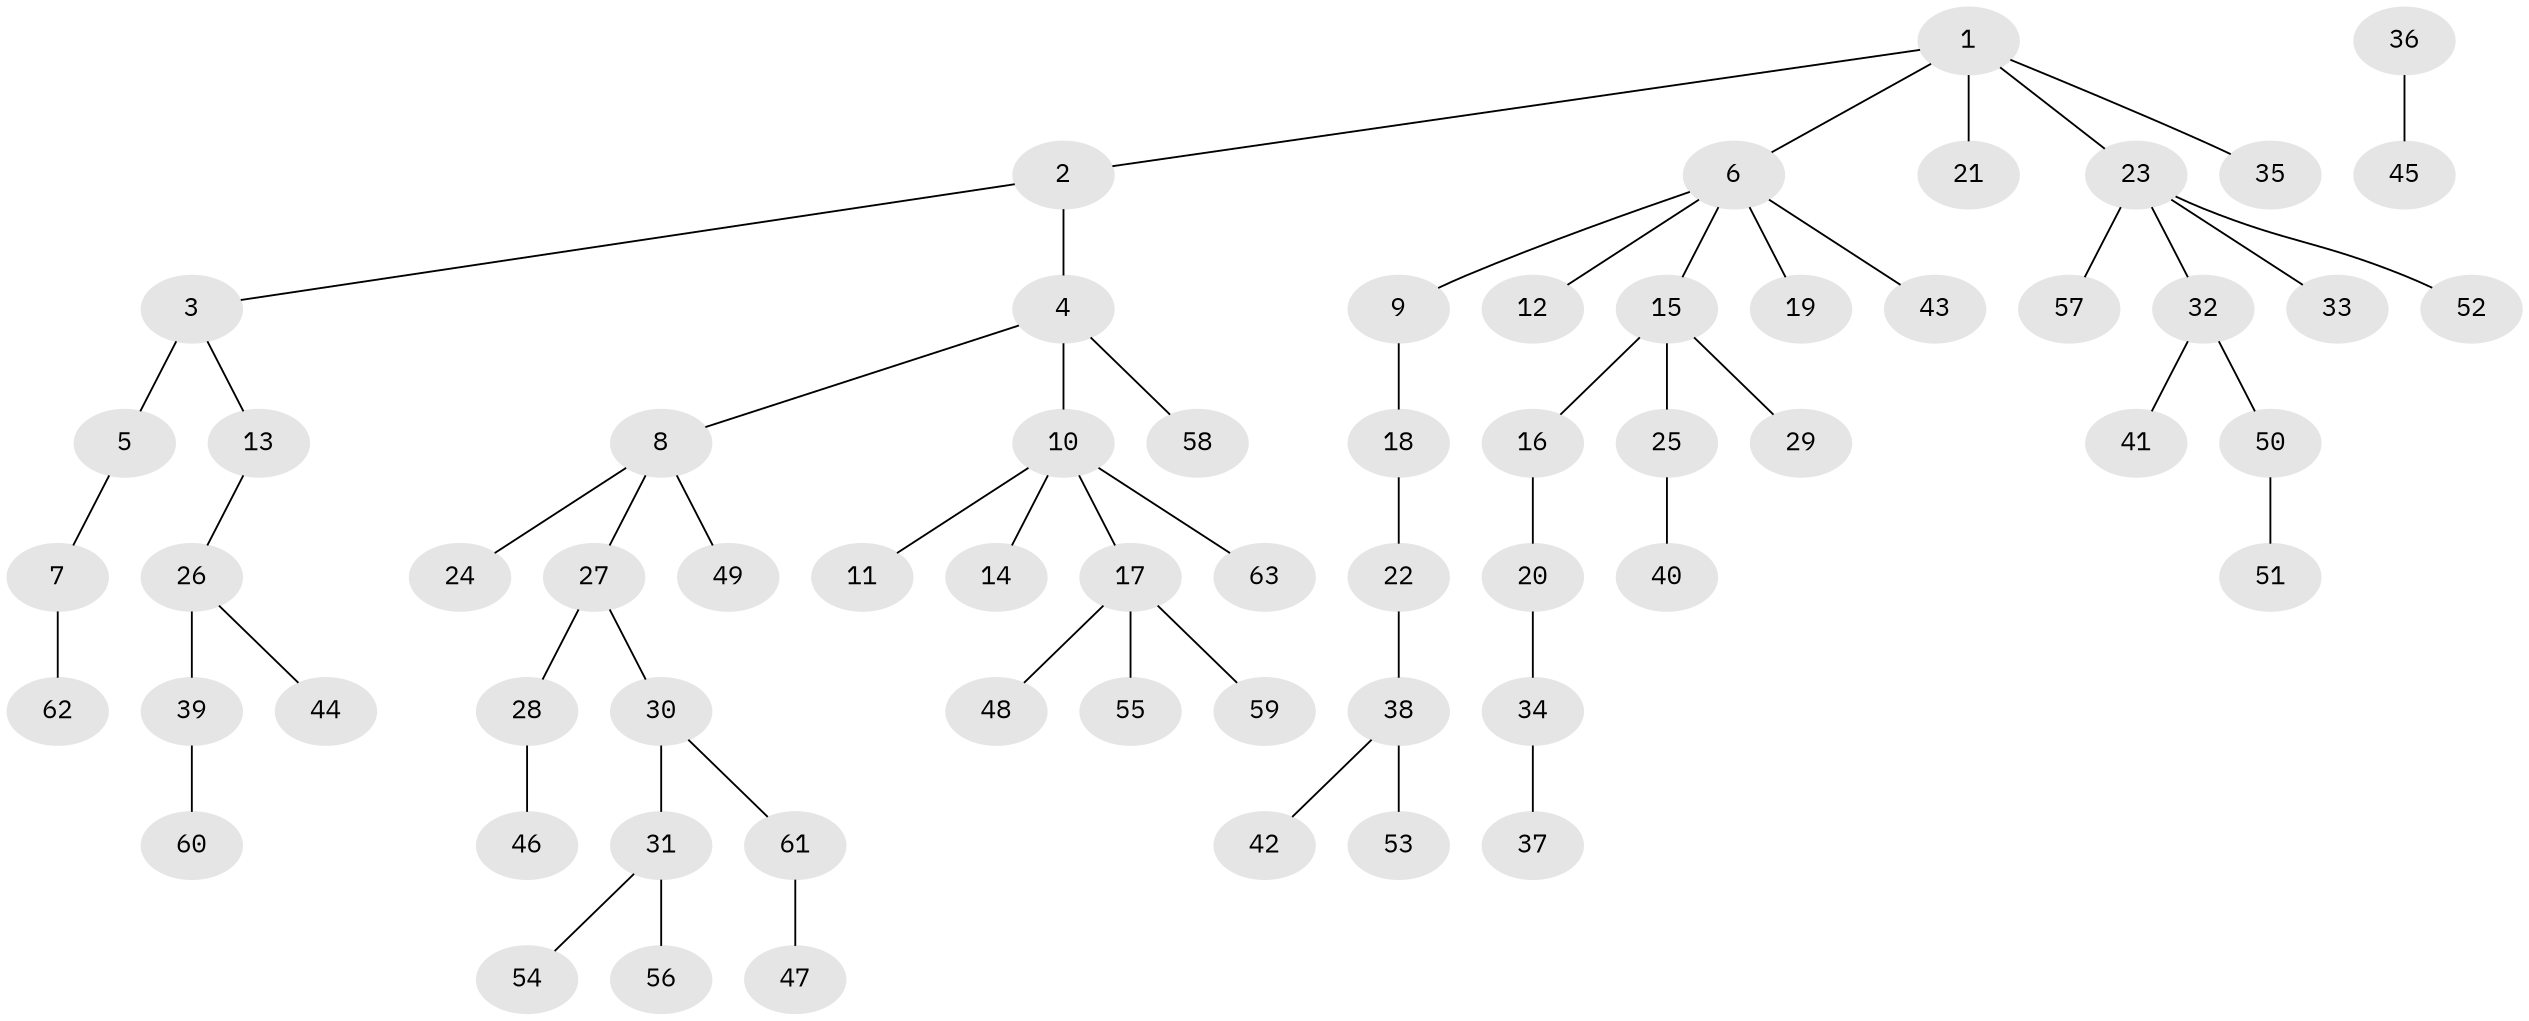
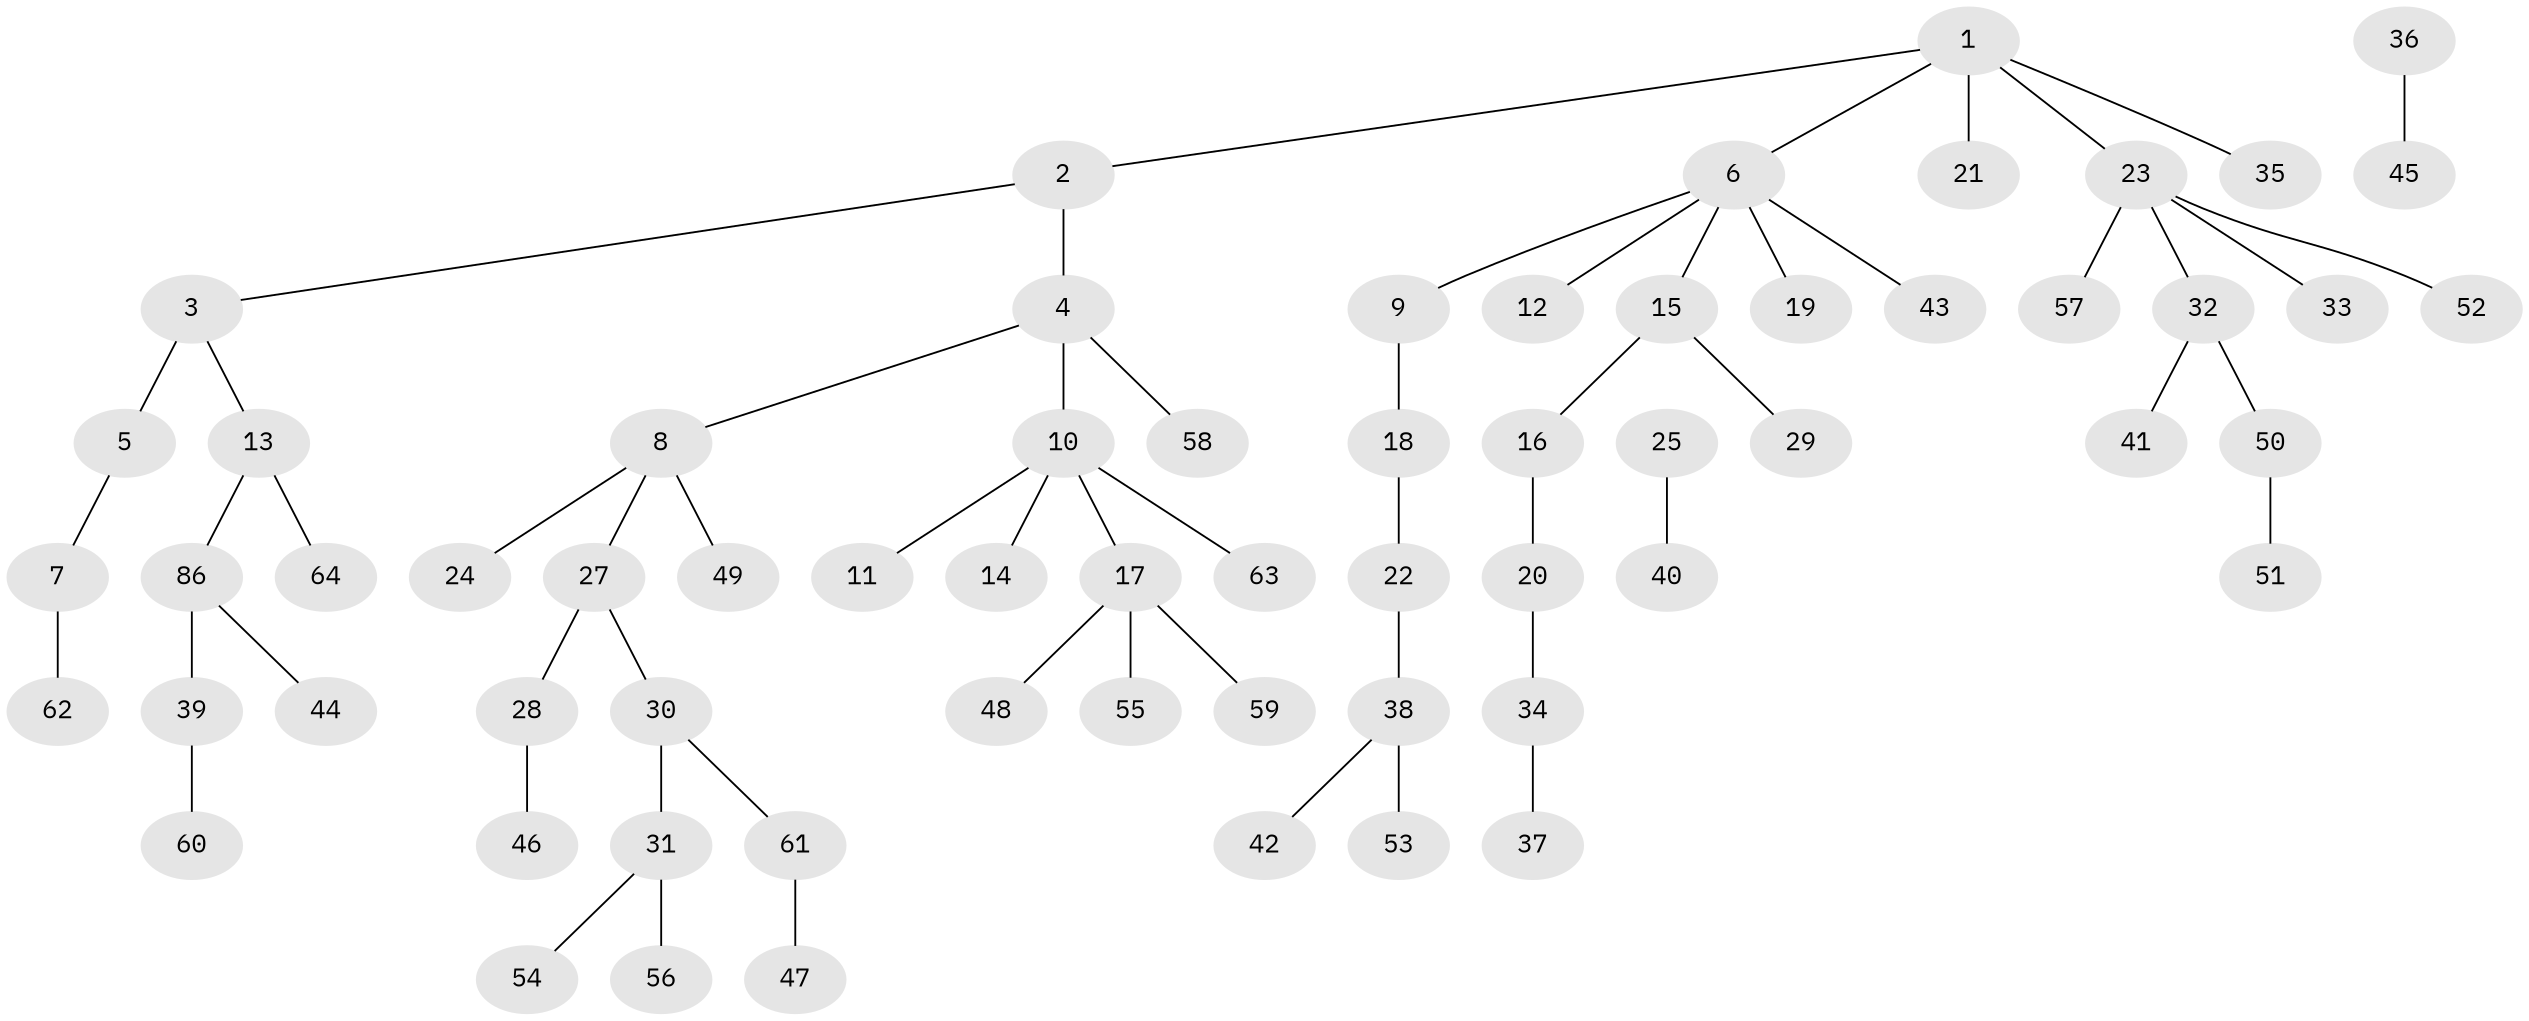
(1667, 376) -> none
(192, 577) -> (192, 577)
none -> (326, 577)
